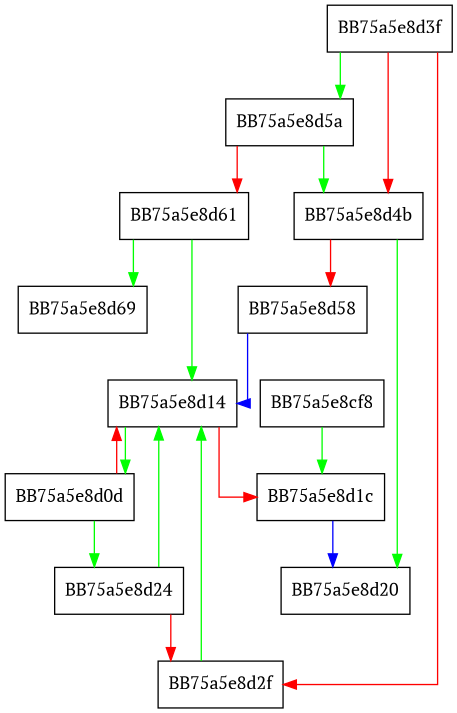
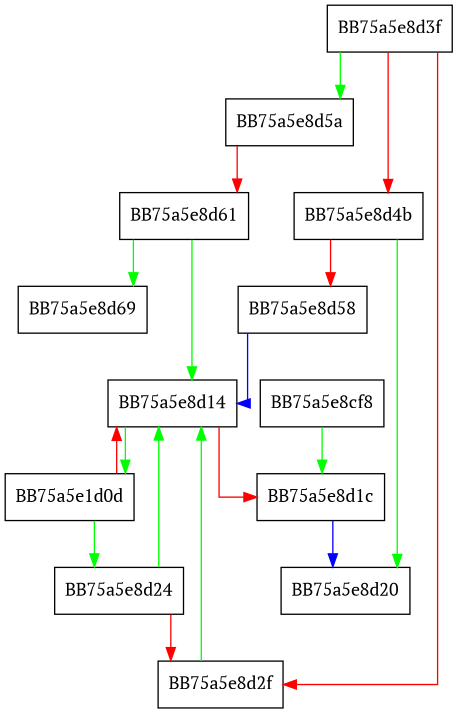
(324, 163) -> none
(70, 497) -> (70, 497)
